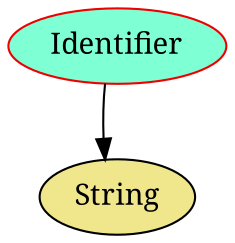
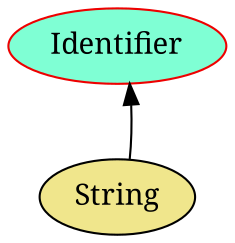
(103, 111) -> (131, 132)
